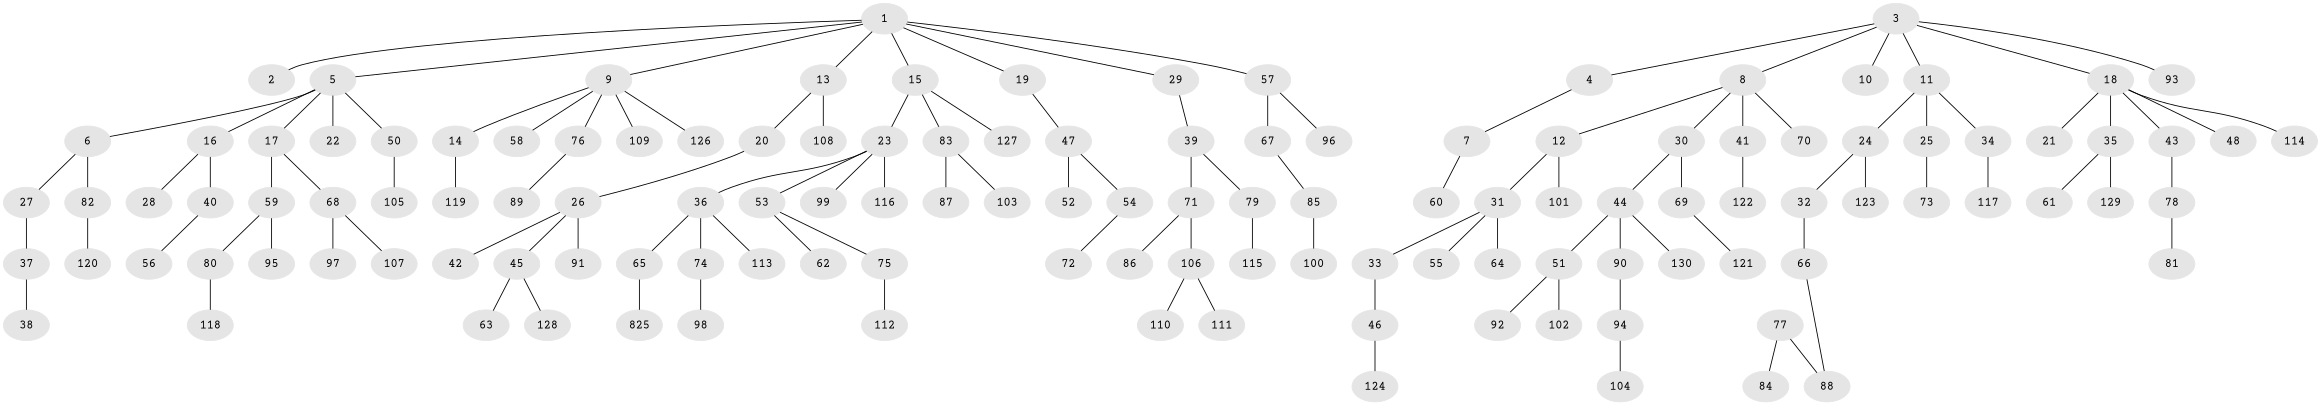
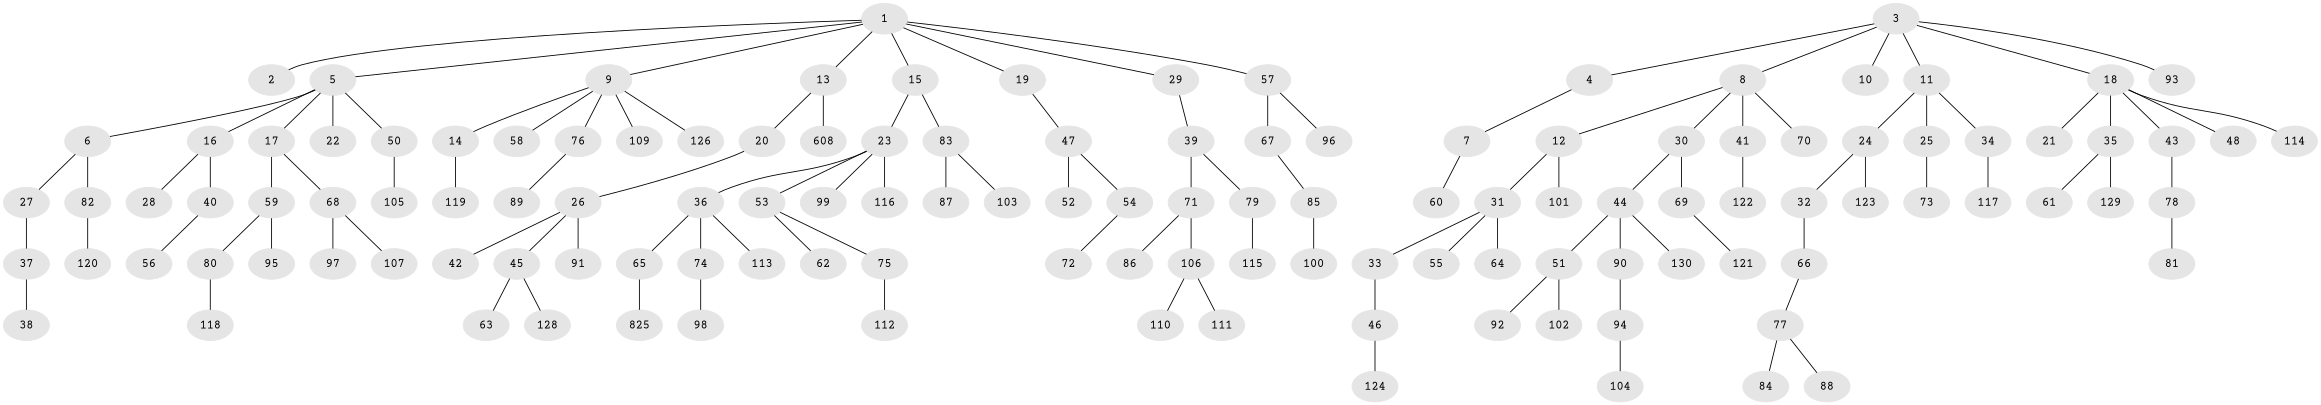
(823, 141) -> (823, 141)
(1007, 141) -> none
(1816, 325) -> (1792, 295)
